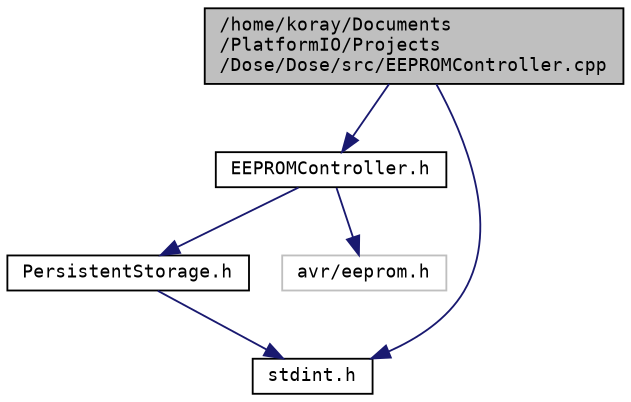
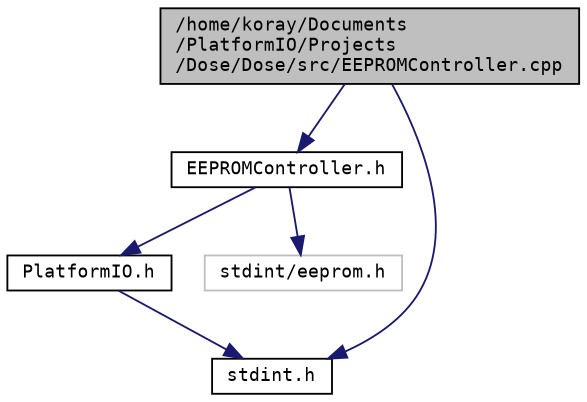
(128, 273) -> (89, 273)
(364, 273) -> (303, 273)
